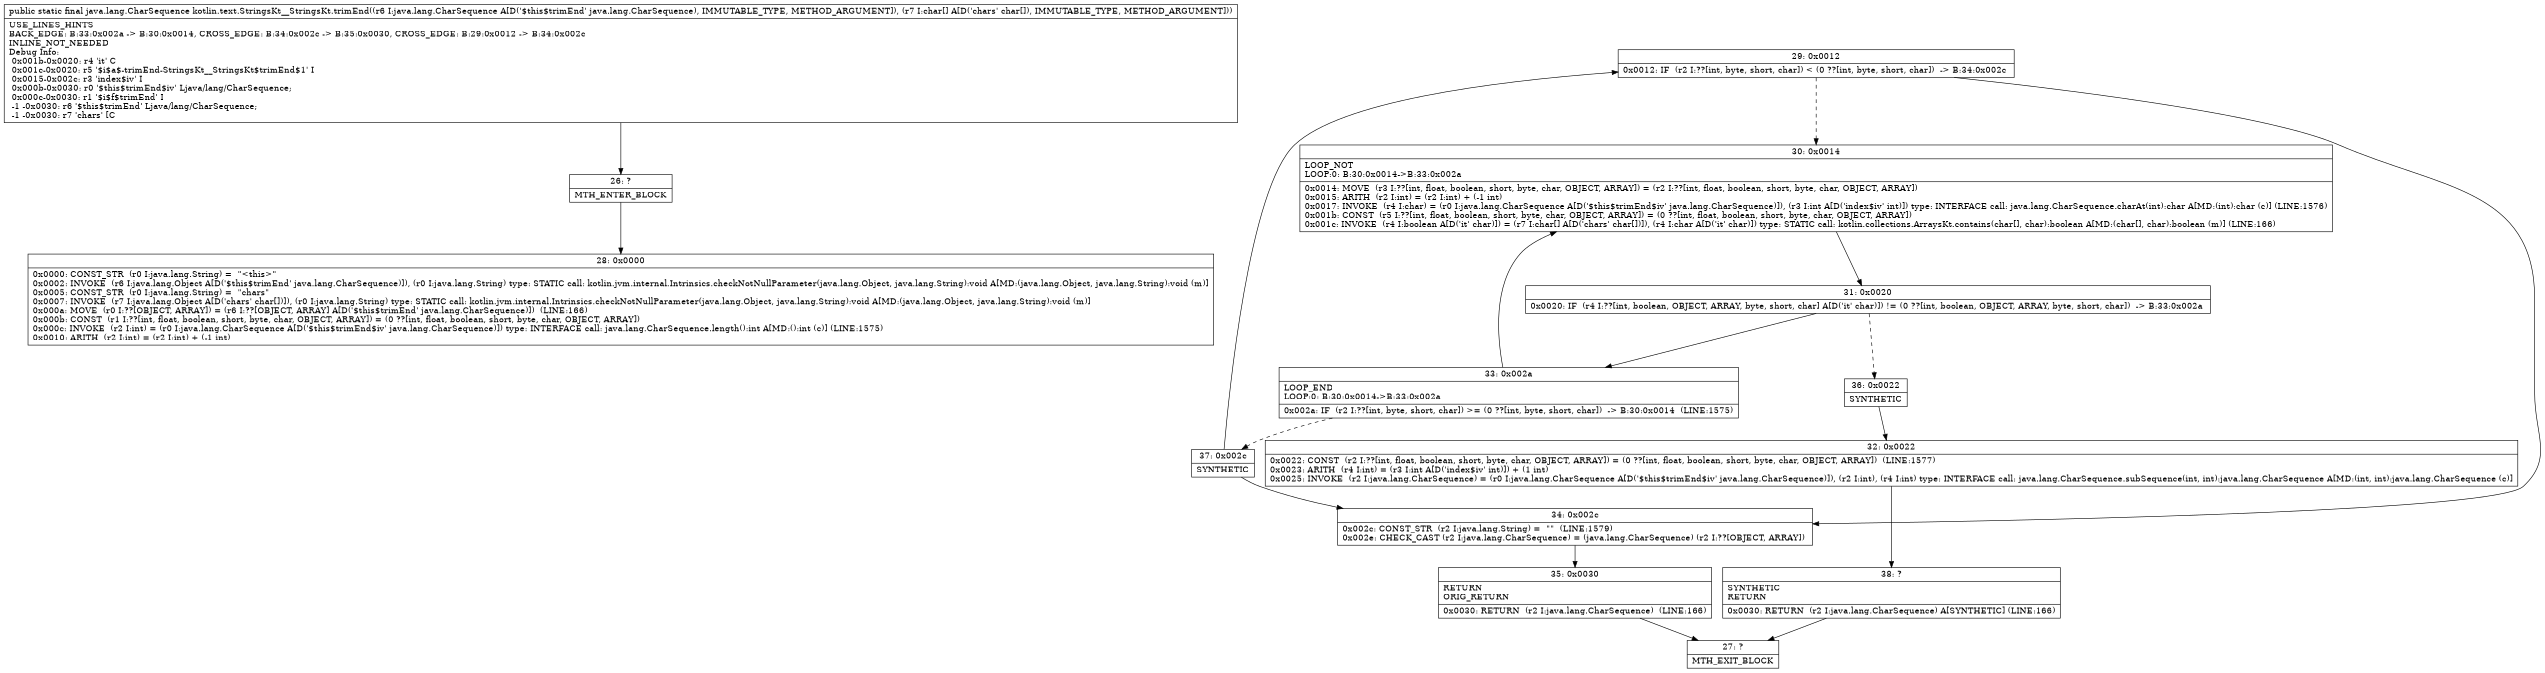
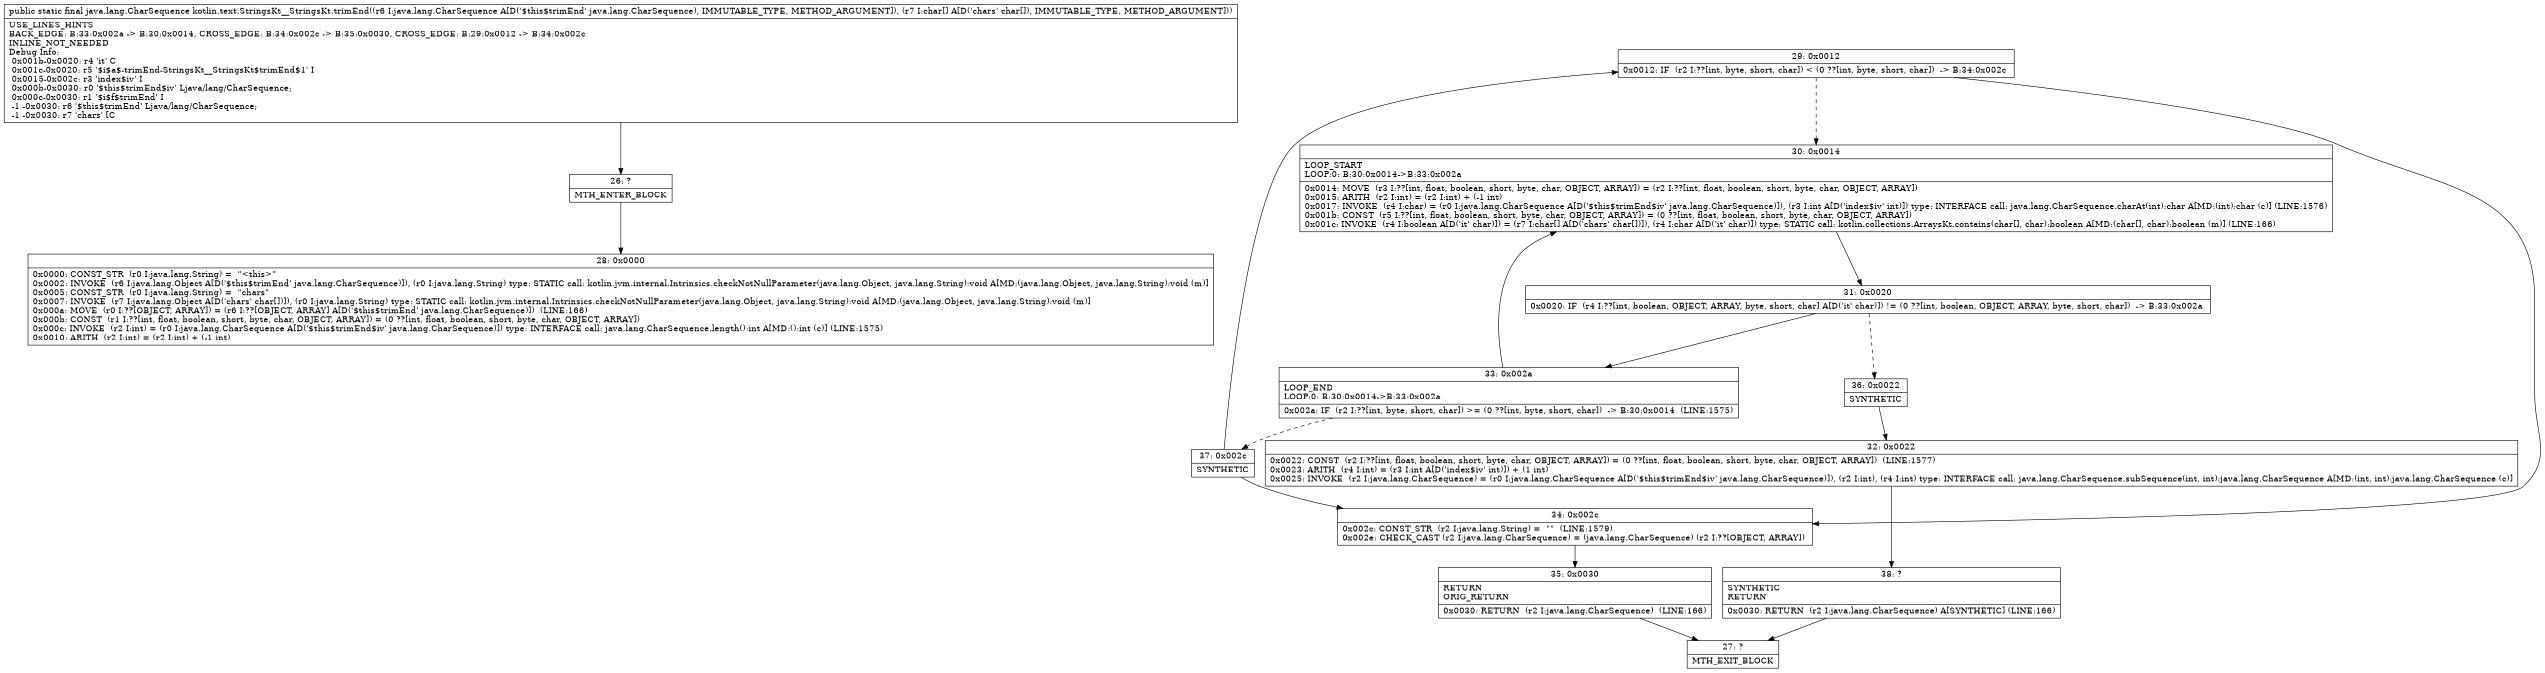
(1329, 165) -> (1334, 165)
